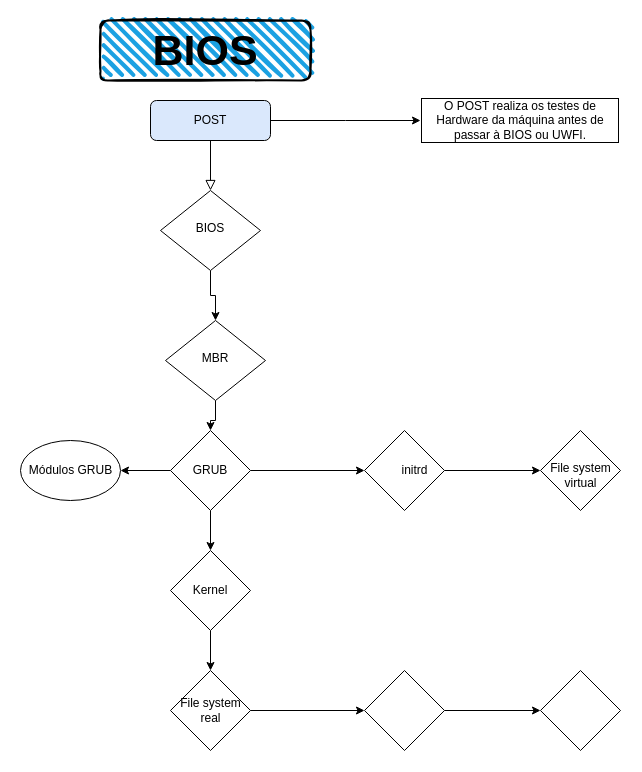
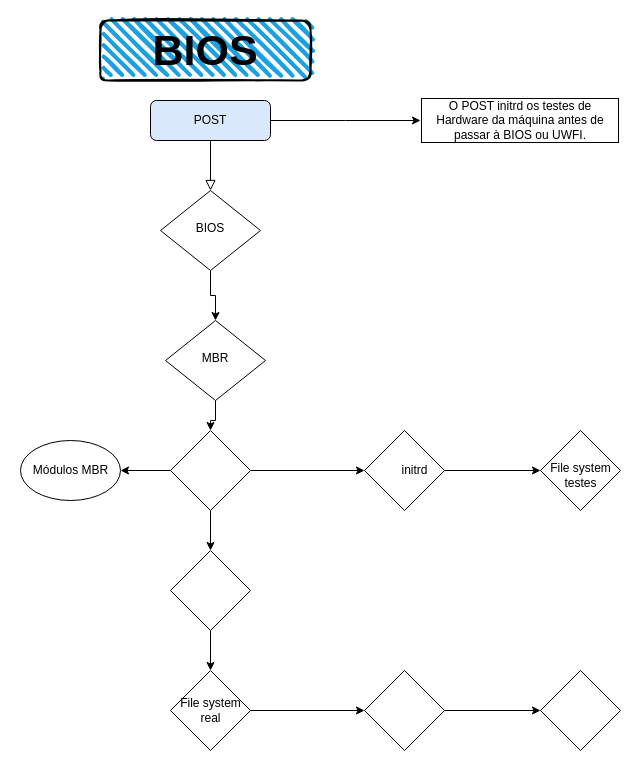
(521, 121) -> (521, 121)
(71, 471) -> (71, 471)
(211, 471) -> none
(581, 476) -> (581, 476)
(211, 591) -> none
